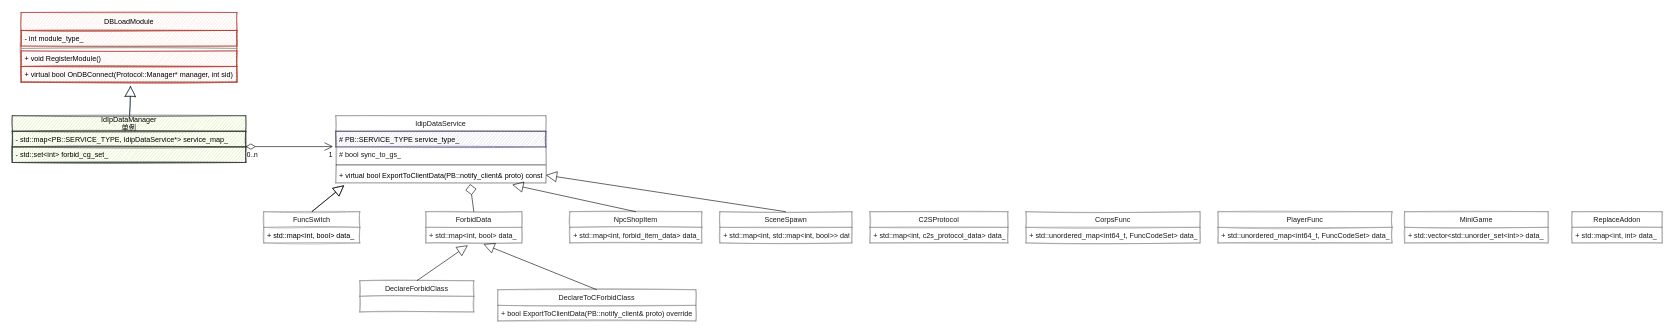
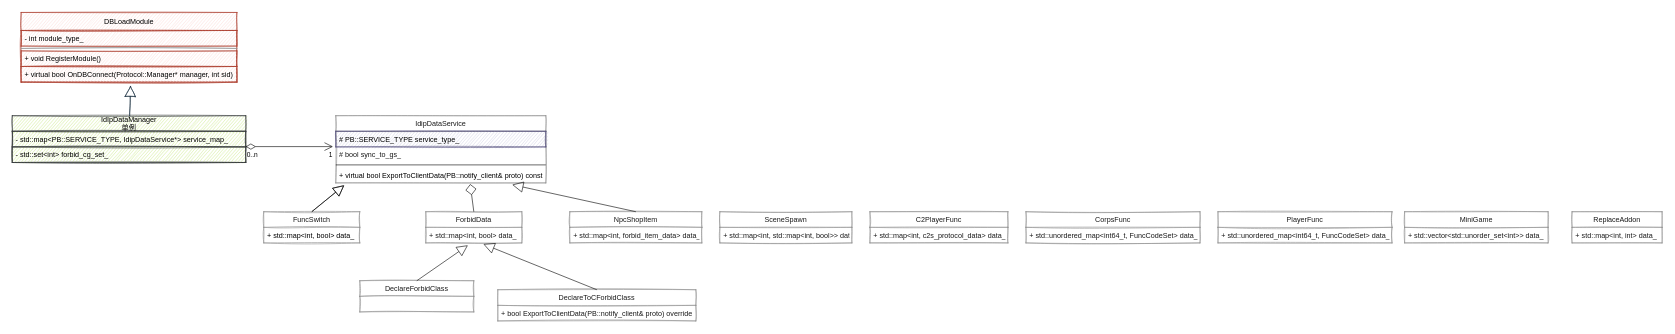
(665, 193) -> none
(938, 220) -> (938, 220)
